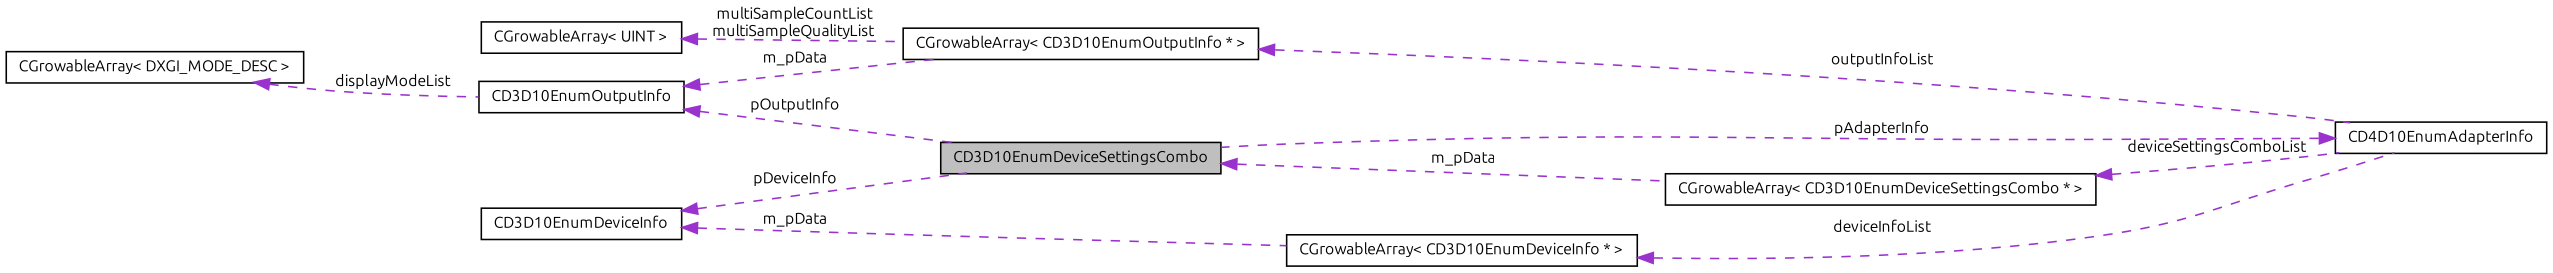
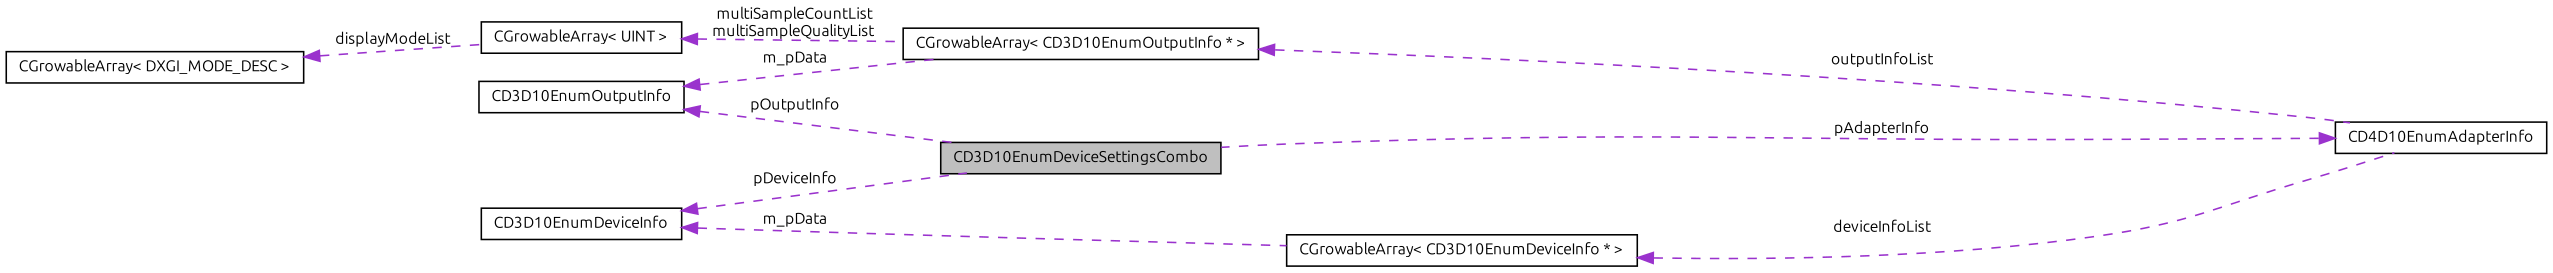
(374, 94) -> (400, 50)
(1881, 189) -> none
